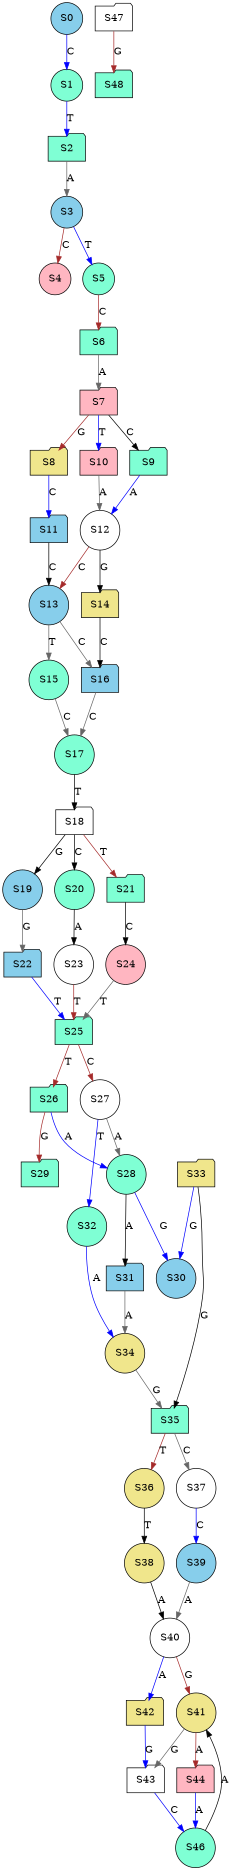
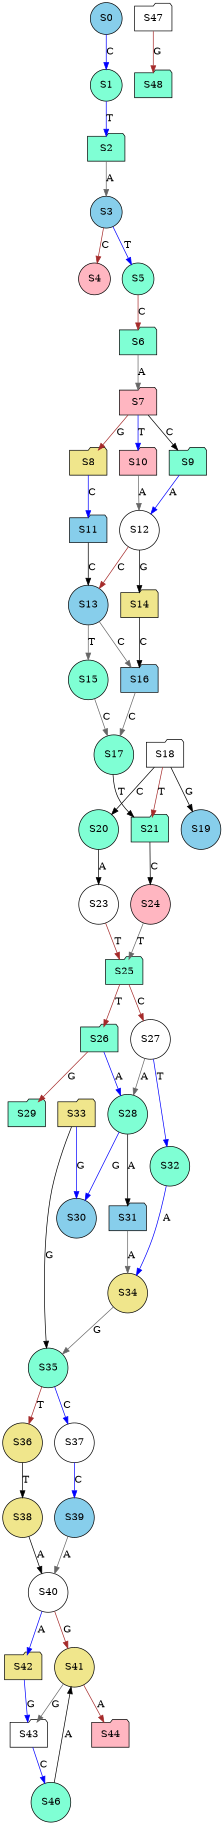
(74, 789) -> (117, 795)
(23, 965) -> none
(170, 1421) -> (48, 1368)
(181, 1448) -> (60, 1402)
(195, 1807) -> none
